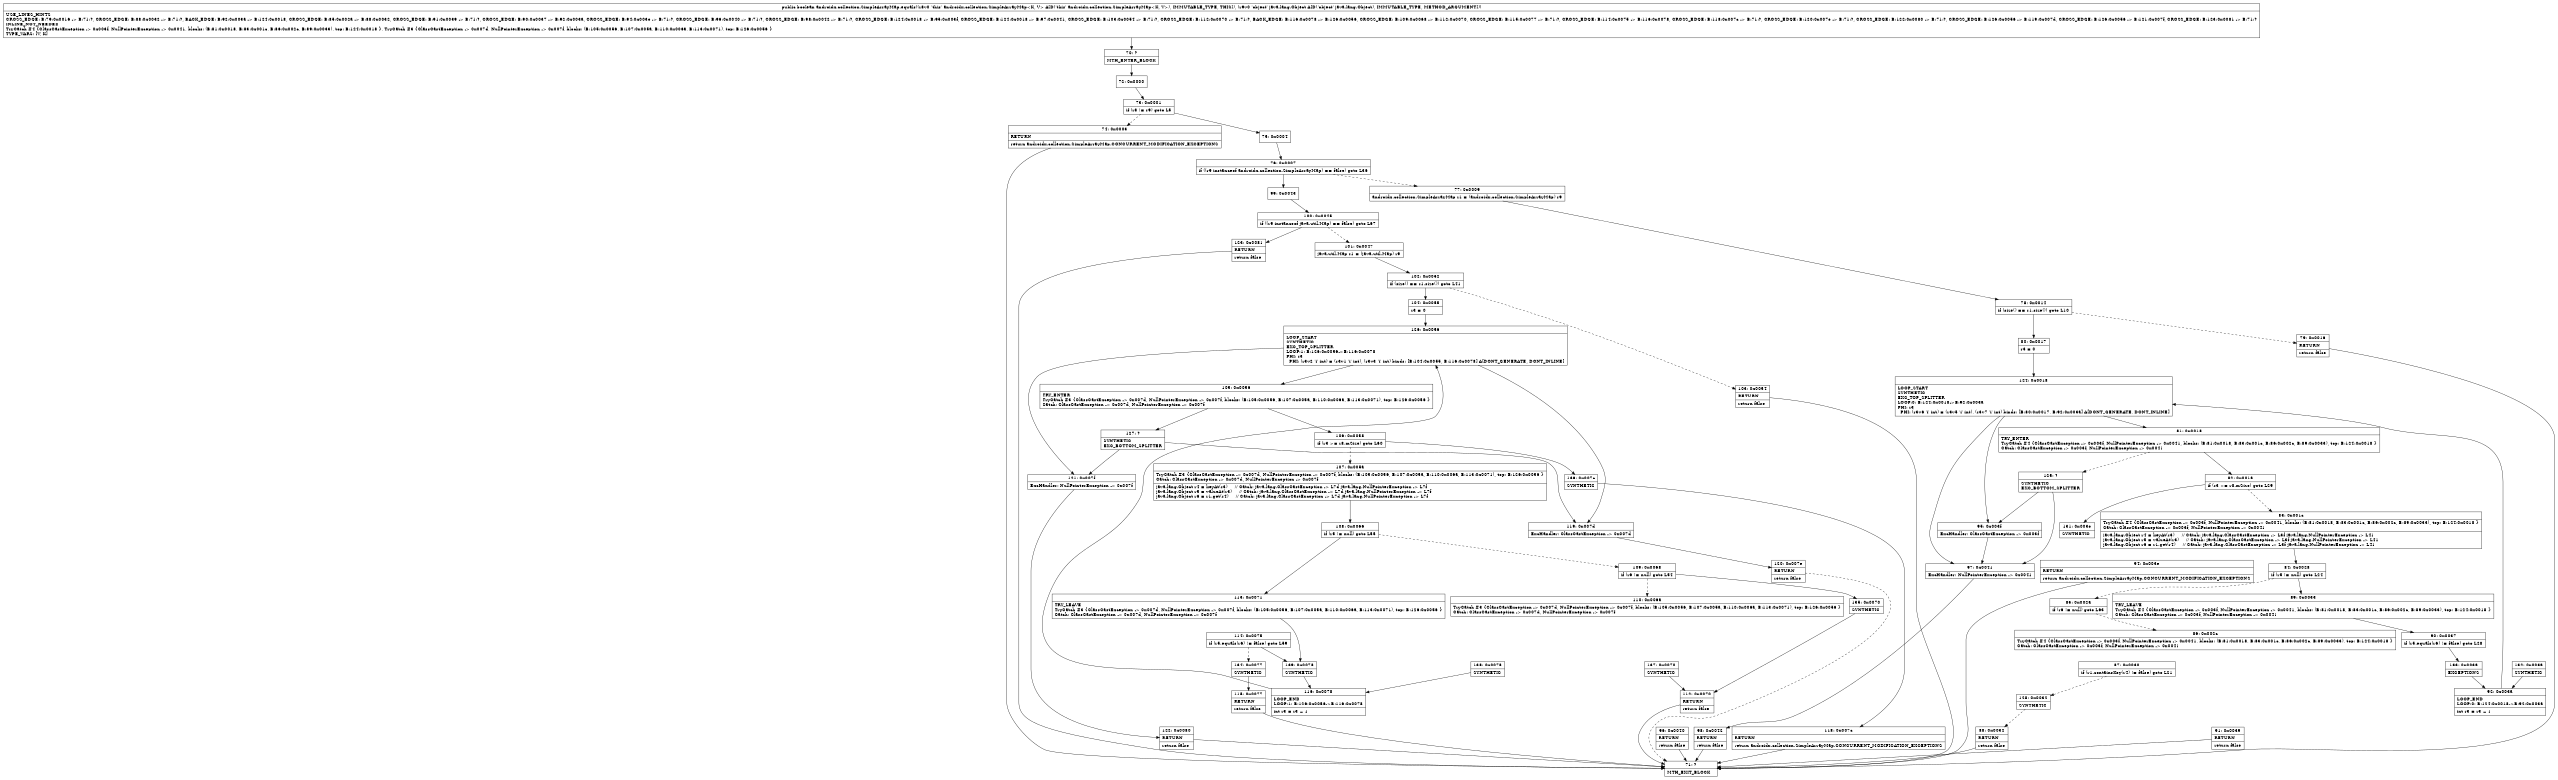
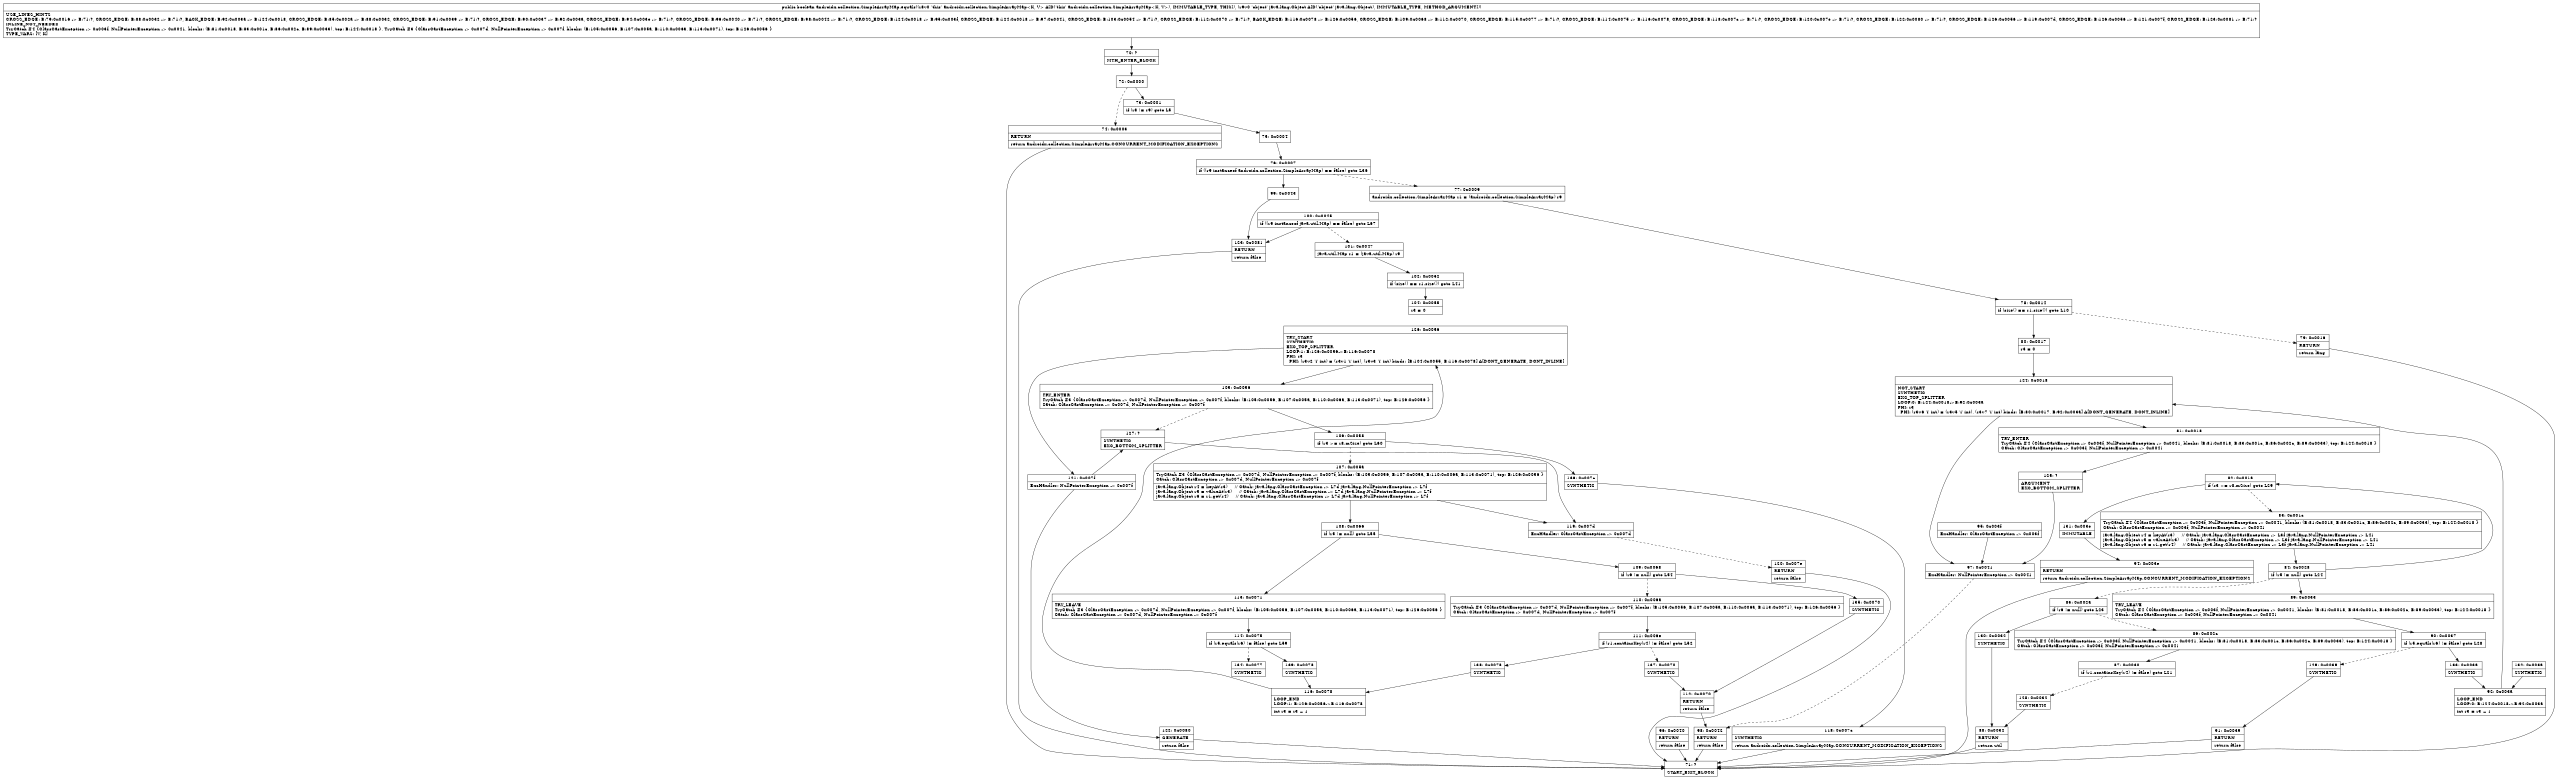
(1135, 119) -> (1119, 104)
(1298, 205) -> (1254, 214)
(1426, 319) -> none
(1302, 337) -> (1300, 337)
(2313, 353) -> (2312, 353)
(1913, 388) -> (1912, 388)
(1753, 396) -> none
(1183, 419) -> (1183, 419)
(1570, 425) -> (1490, 511)
(1105, 461) -> (1106, 463)
(2118, 462) -> (2118, 462)
(2217, 462) -> (2482, 510)
(1986, 466) -> none
(2035, 483) -> (2036, 483)
(2020, 506) -> none
(2076, 534) -> (2077, 534)
none -> (2100, 550)
(1497, 551) -> (1497, 551)
(1693, 552) -> (1693, 552)
(2078, 610) -> (2078, 610)
(1296, 635) -> (1249, 624)
none -> (1647, 640)
none -> (1992, 640)
none -> (2164, 655)
none -> (2323, 669)
(2464, 673) -> (2462, 673)
(1809, 675) -> (1809, 675)
(1864, 675) -> (1864, 675)
(1249, 702) -> none
(2016, 717) -> (2016, 717)
(1641, 729) -> (1704, 720)
(1173, 738) -> (1176, 738)
(1745, 738) -> (1749, 738)
(1992, 746) -> (1990, 746)
(1689, 772) -> (1691, 772)
